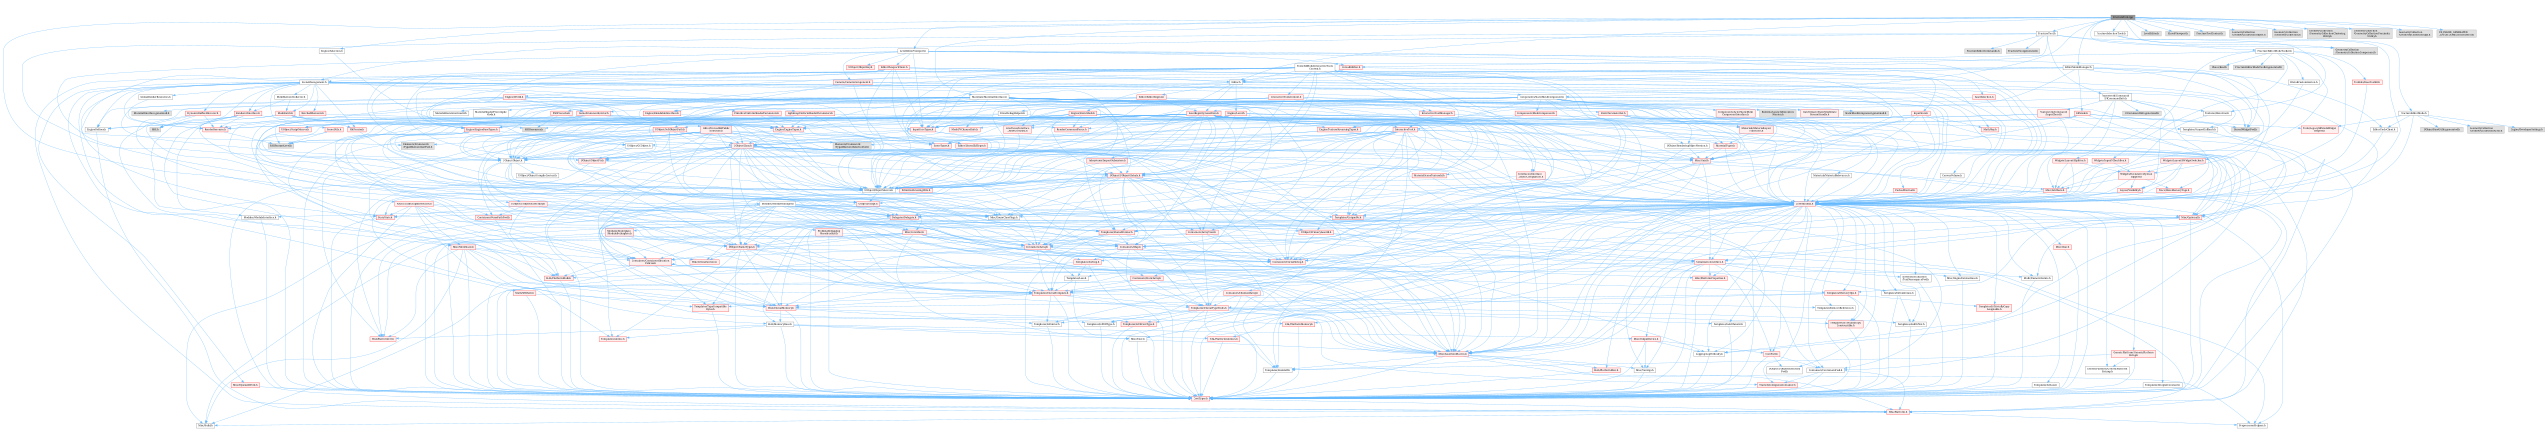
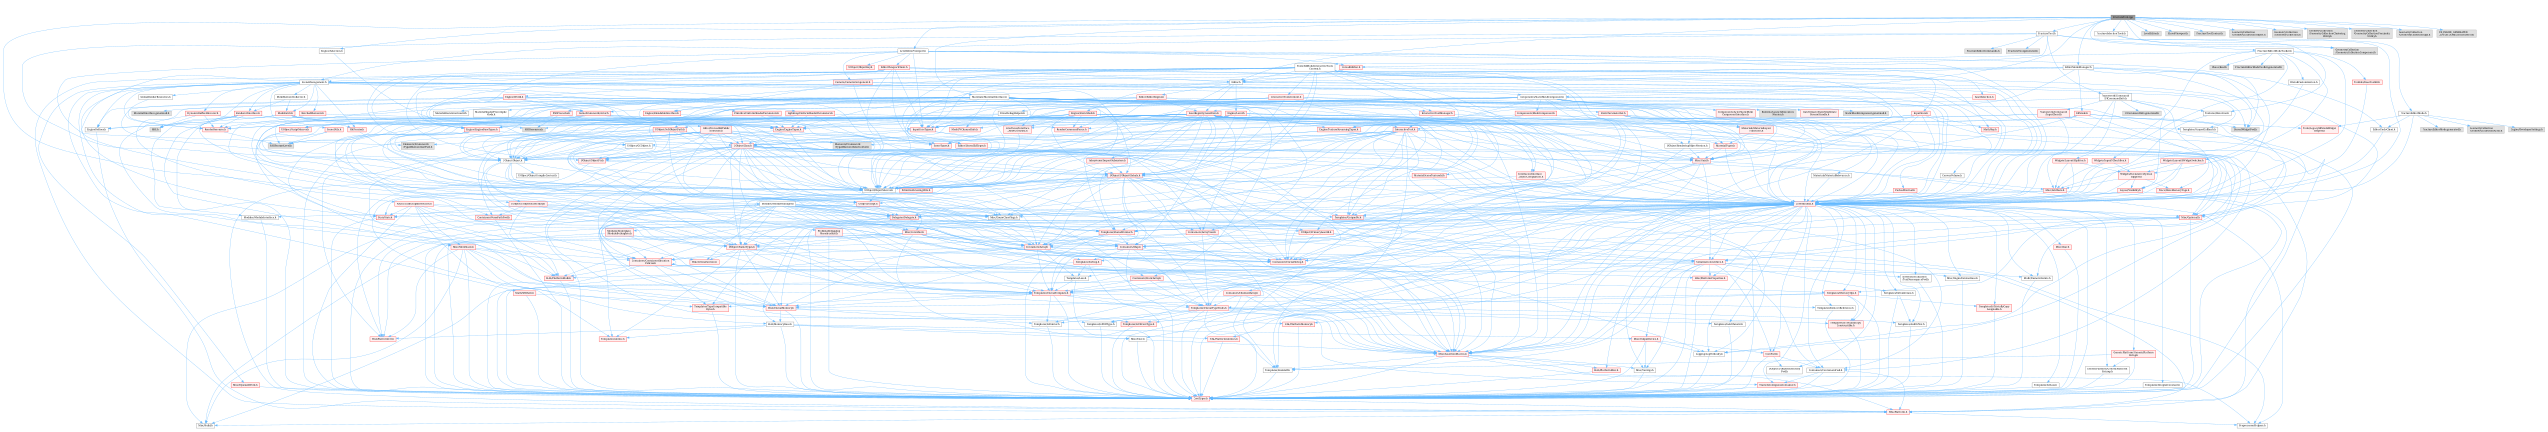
(2442, 130) -> (2442, 130)
(431, 200) -> (746, 178)
none -> (1660, 395)
